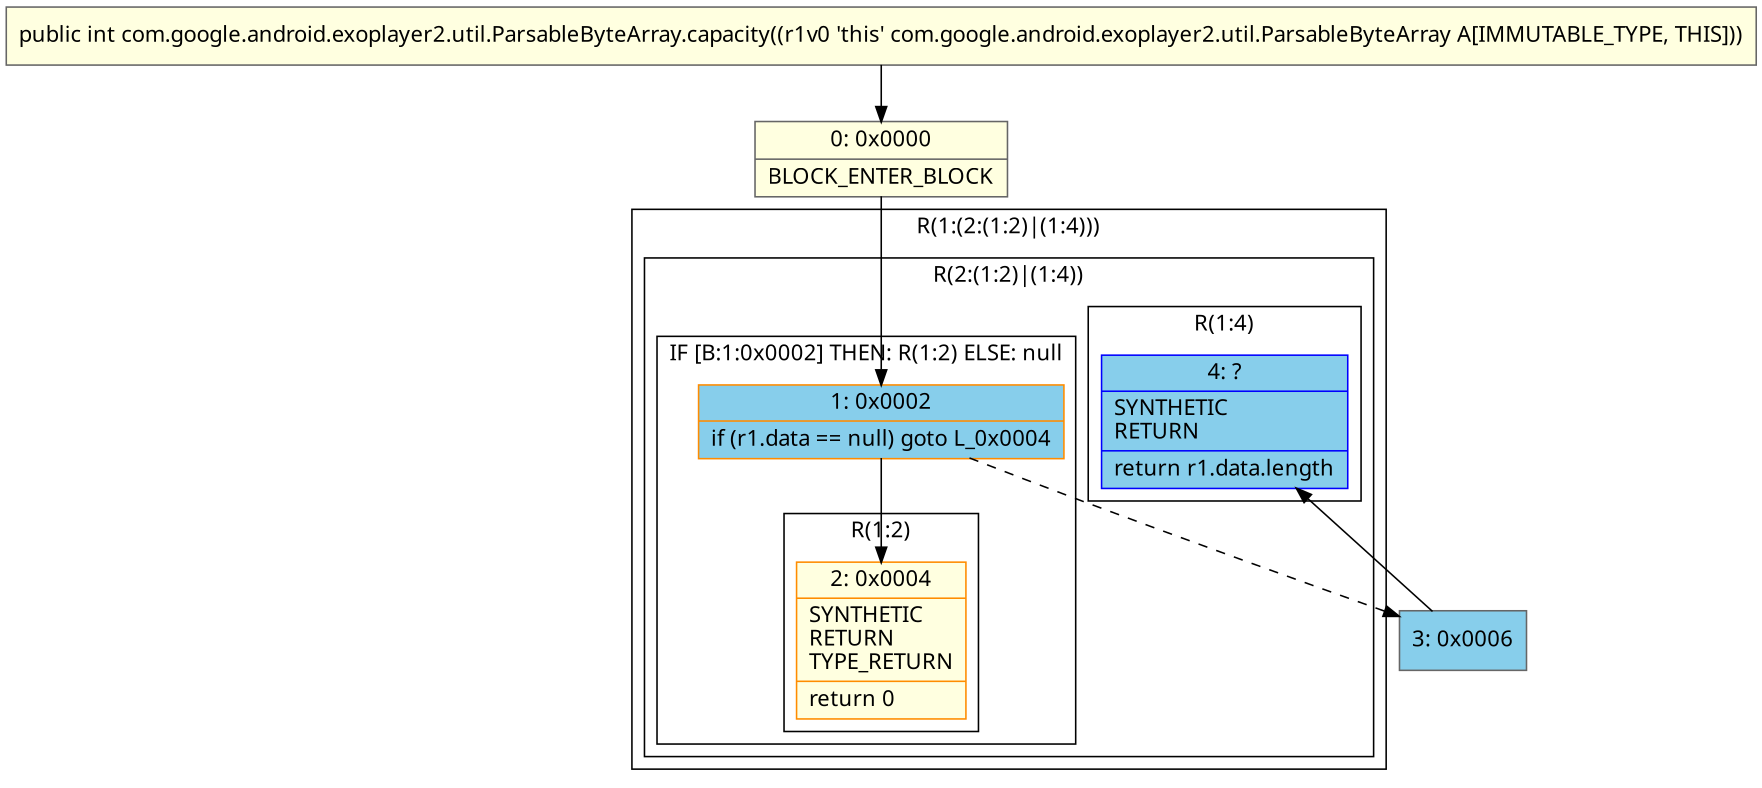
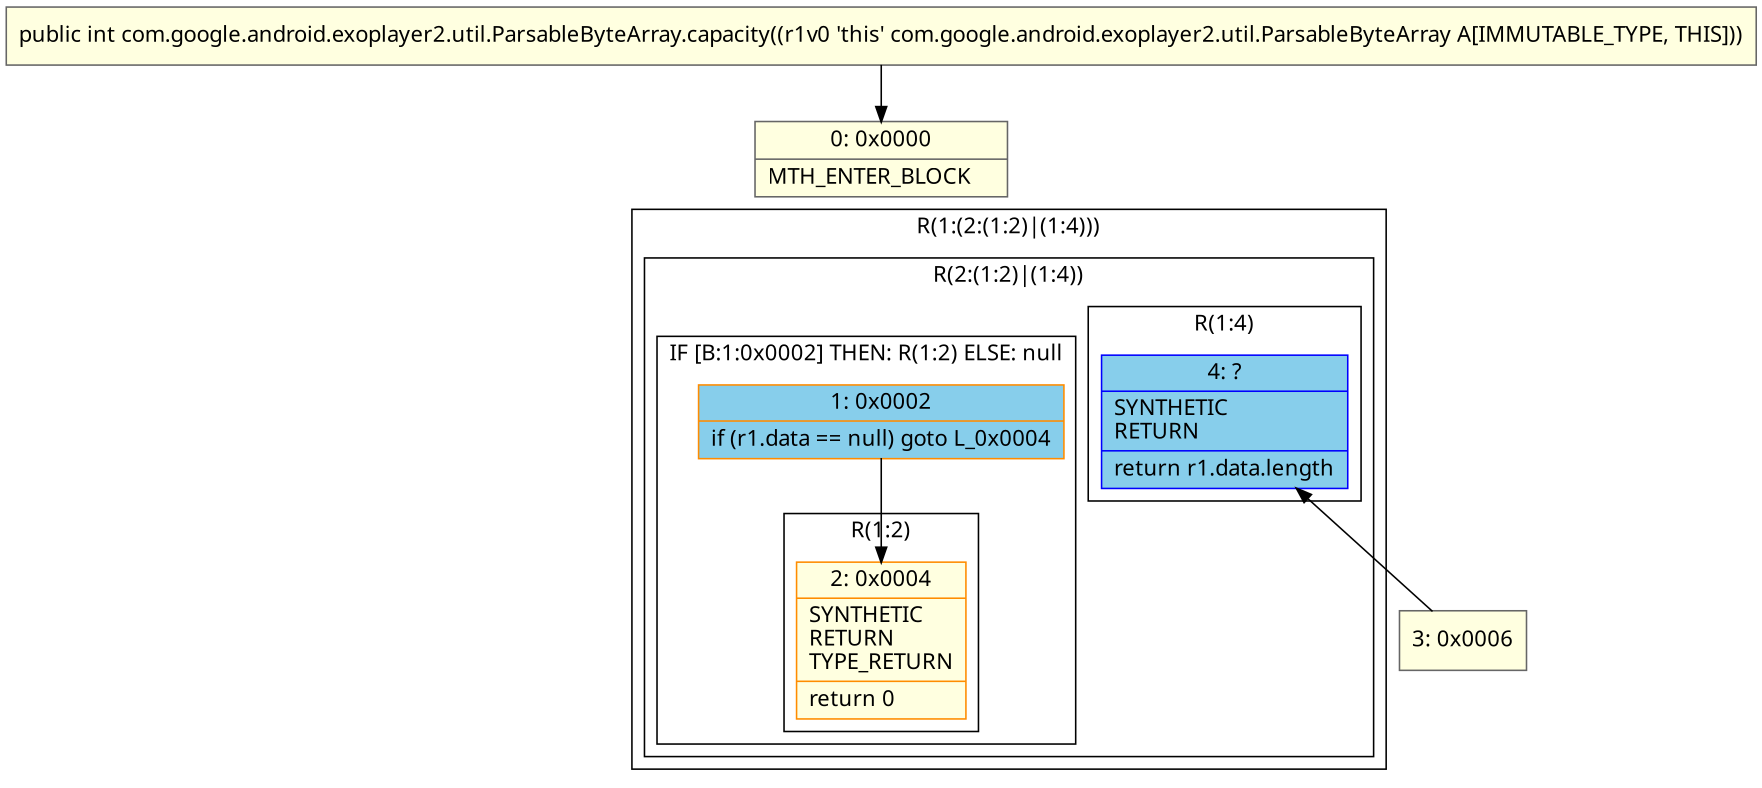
(881, 177) -> (869, 177)
(881, 283) -> none
(1177, 536) -> none
(1463, 641) -> (1463, 641)
